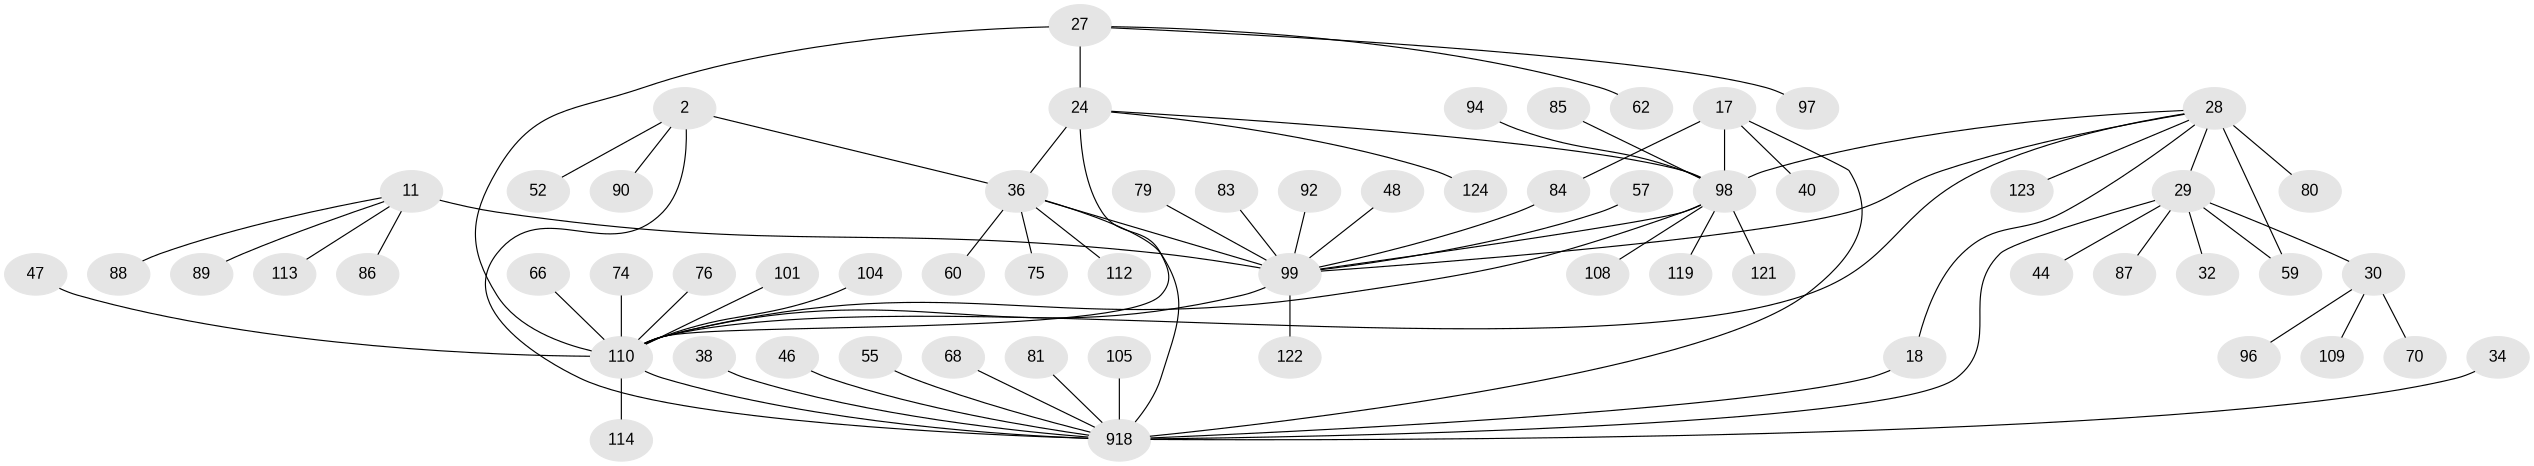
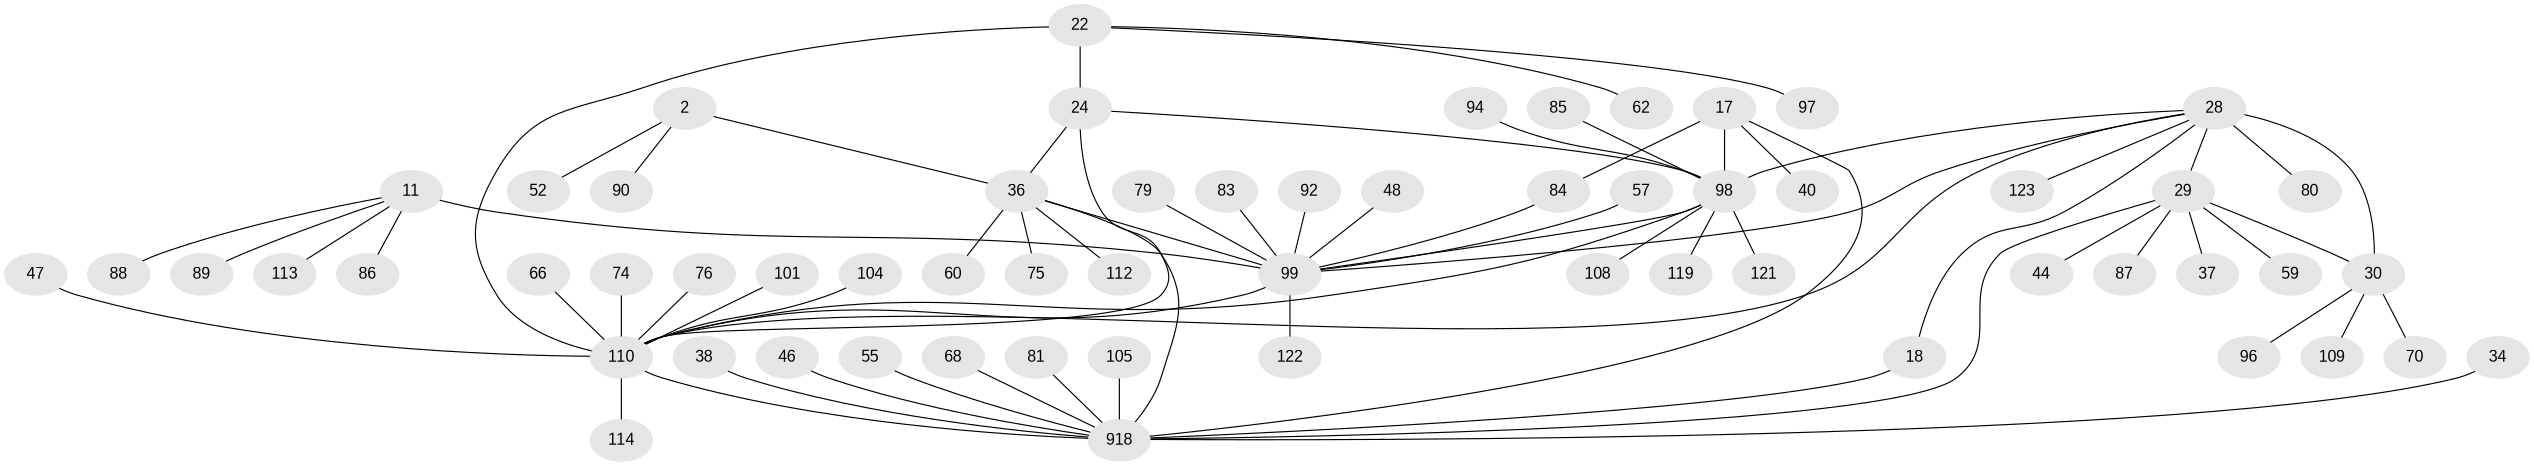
(1080, 25) -> (1080, 25)
(1476, 191) -> none
(2252, 191) -> (2339, 158)
(2208, 274) -> (2208, 274)
(592, 382) -> none
